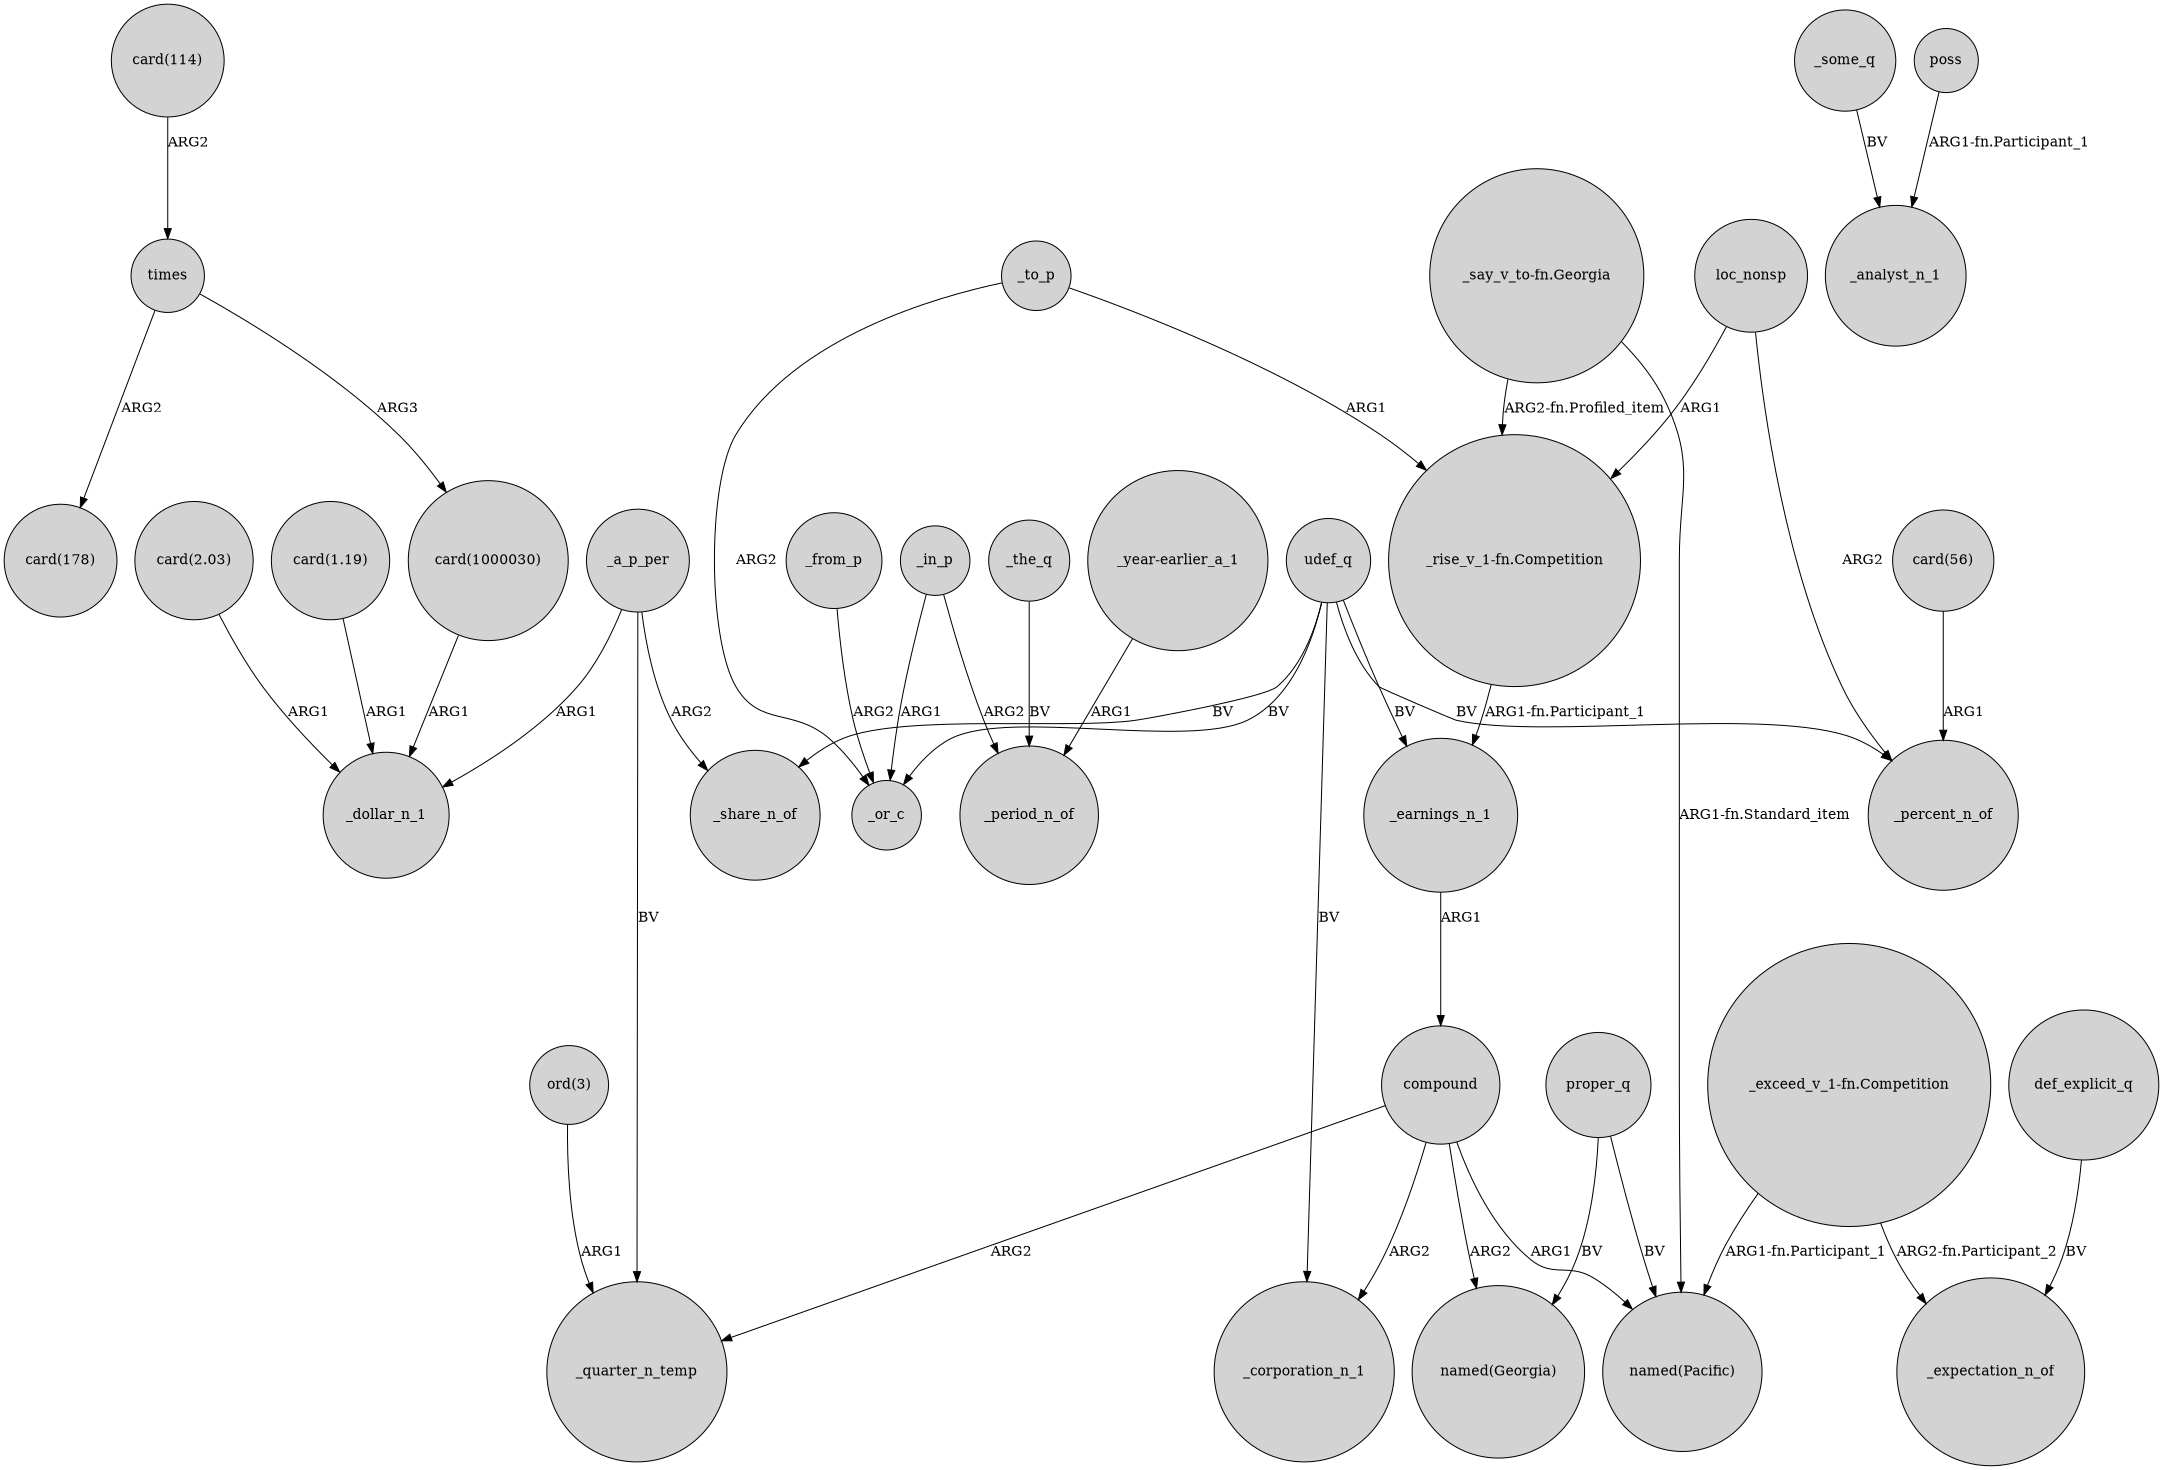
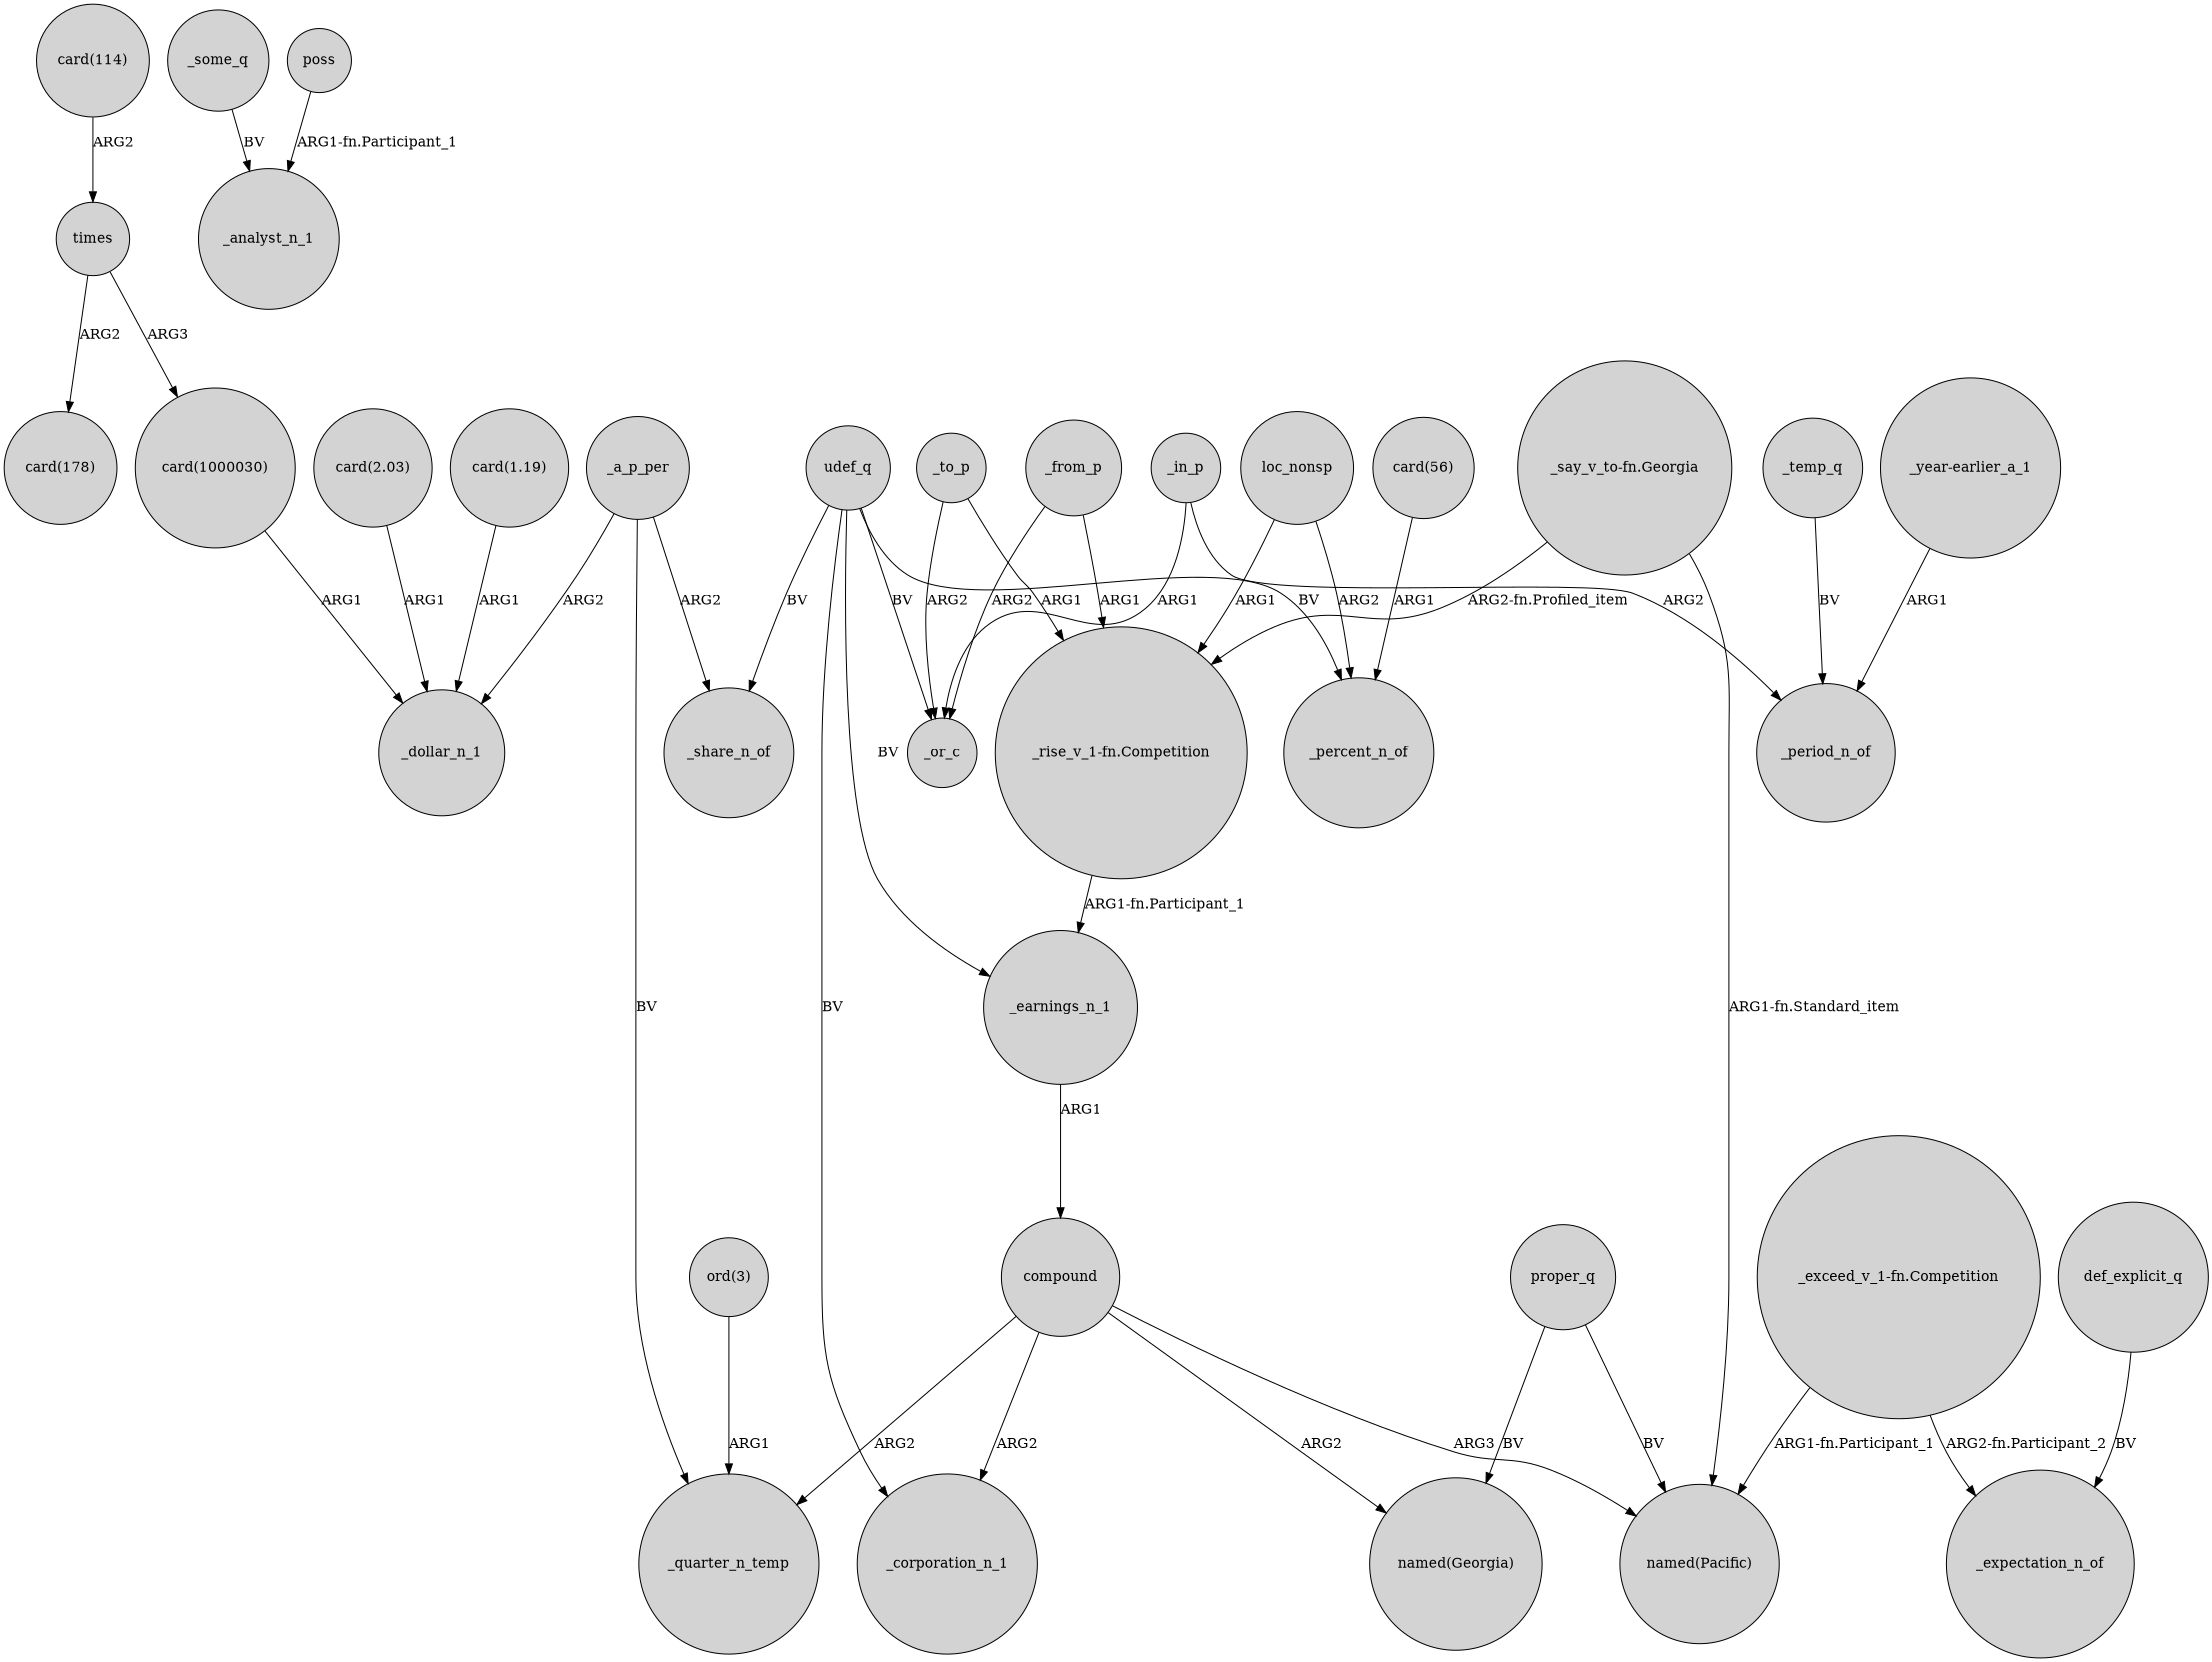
(1029, 561) -> (1813, 468)
none -> (1093, 566)
(577, 713) -> (584, 601)
(1551, 1252) -> (1475, 1444)
